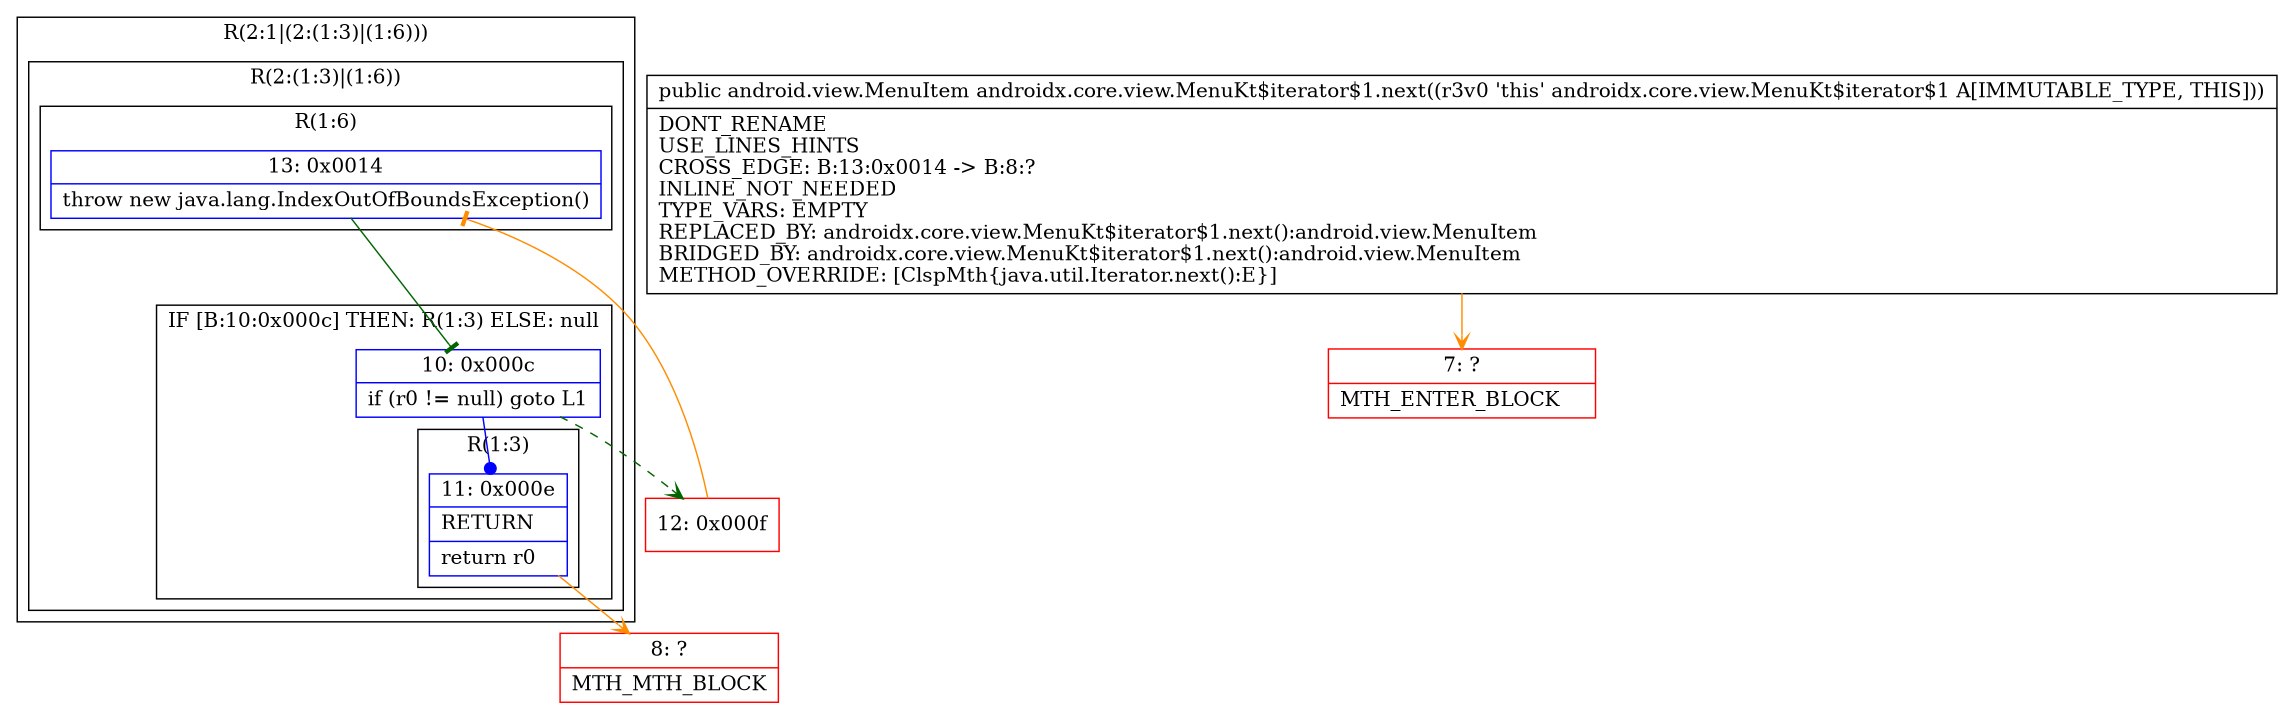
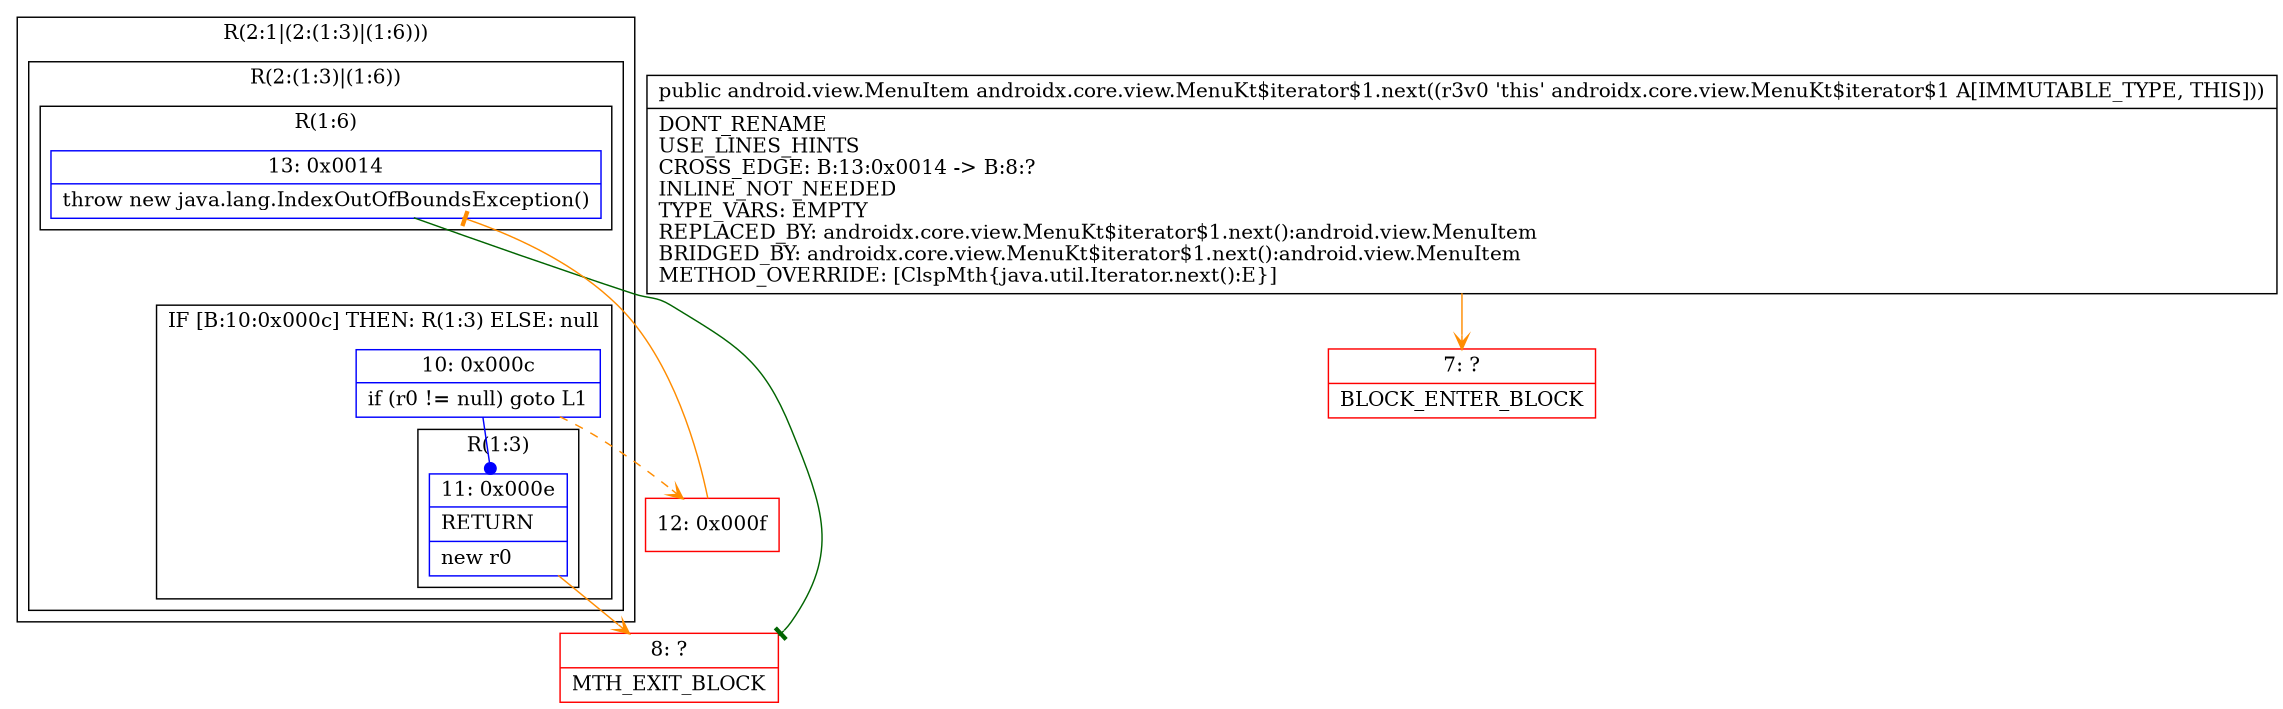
(400, 281) -> (722, 338)
(1450, 400) -> (1462, 400)
(601, 439) -> (601, 439)
(489, 558) -> (477, 558)
(669, 684) -> (669, 684)
